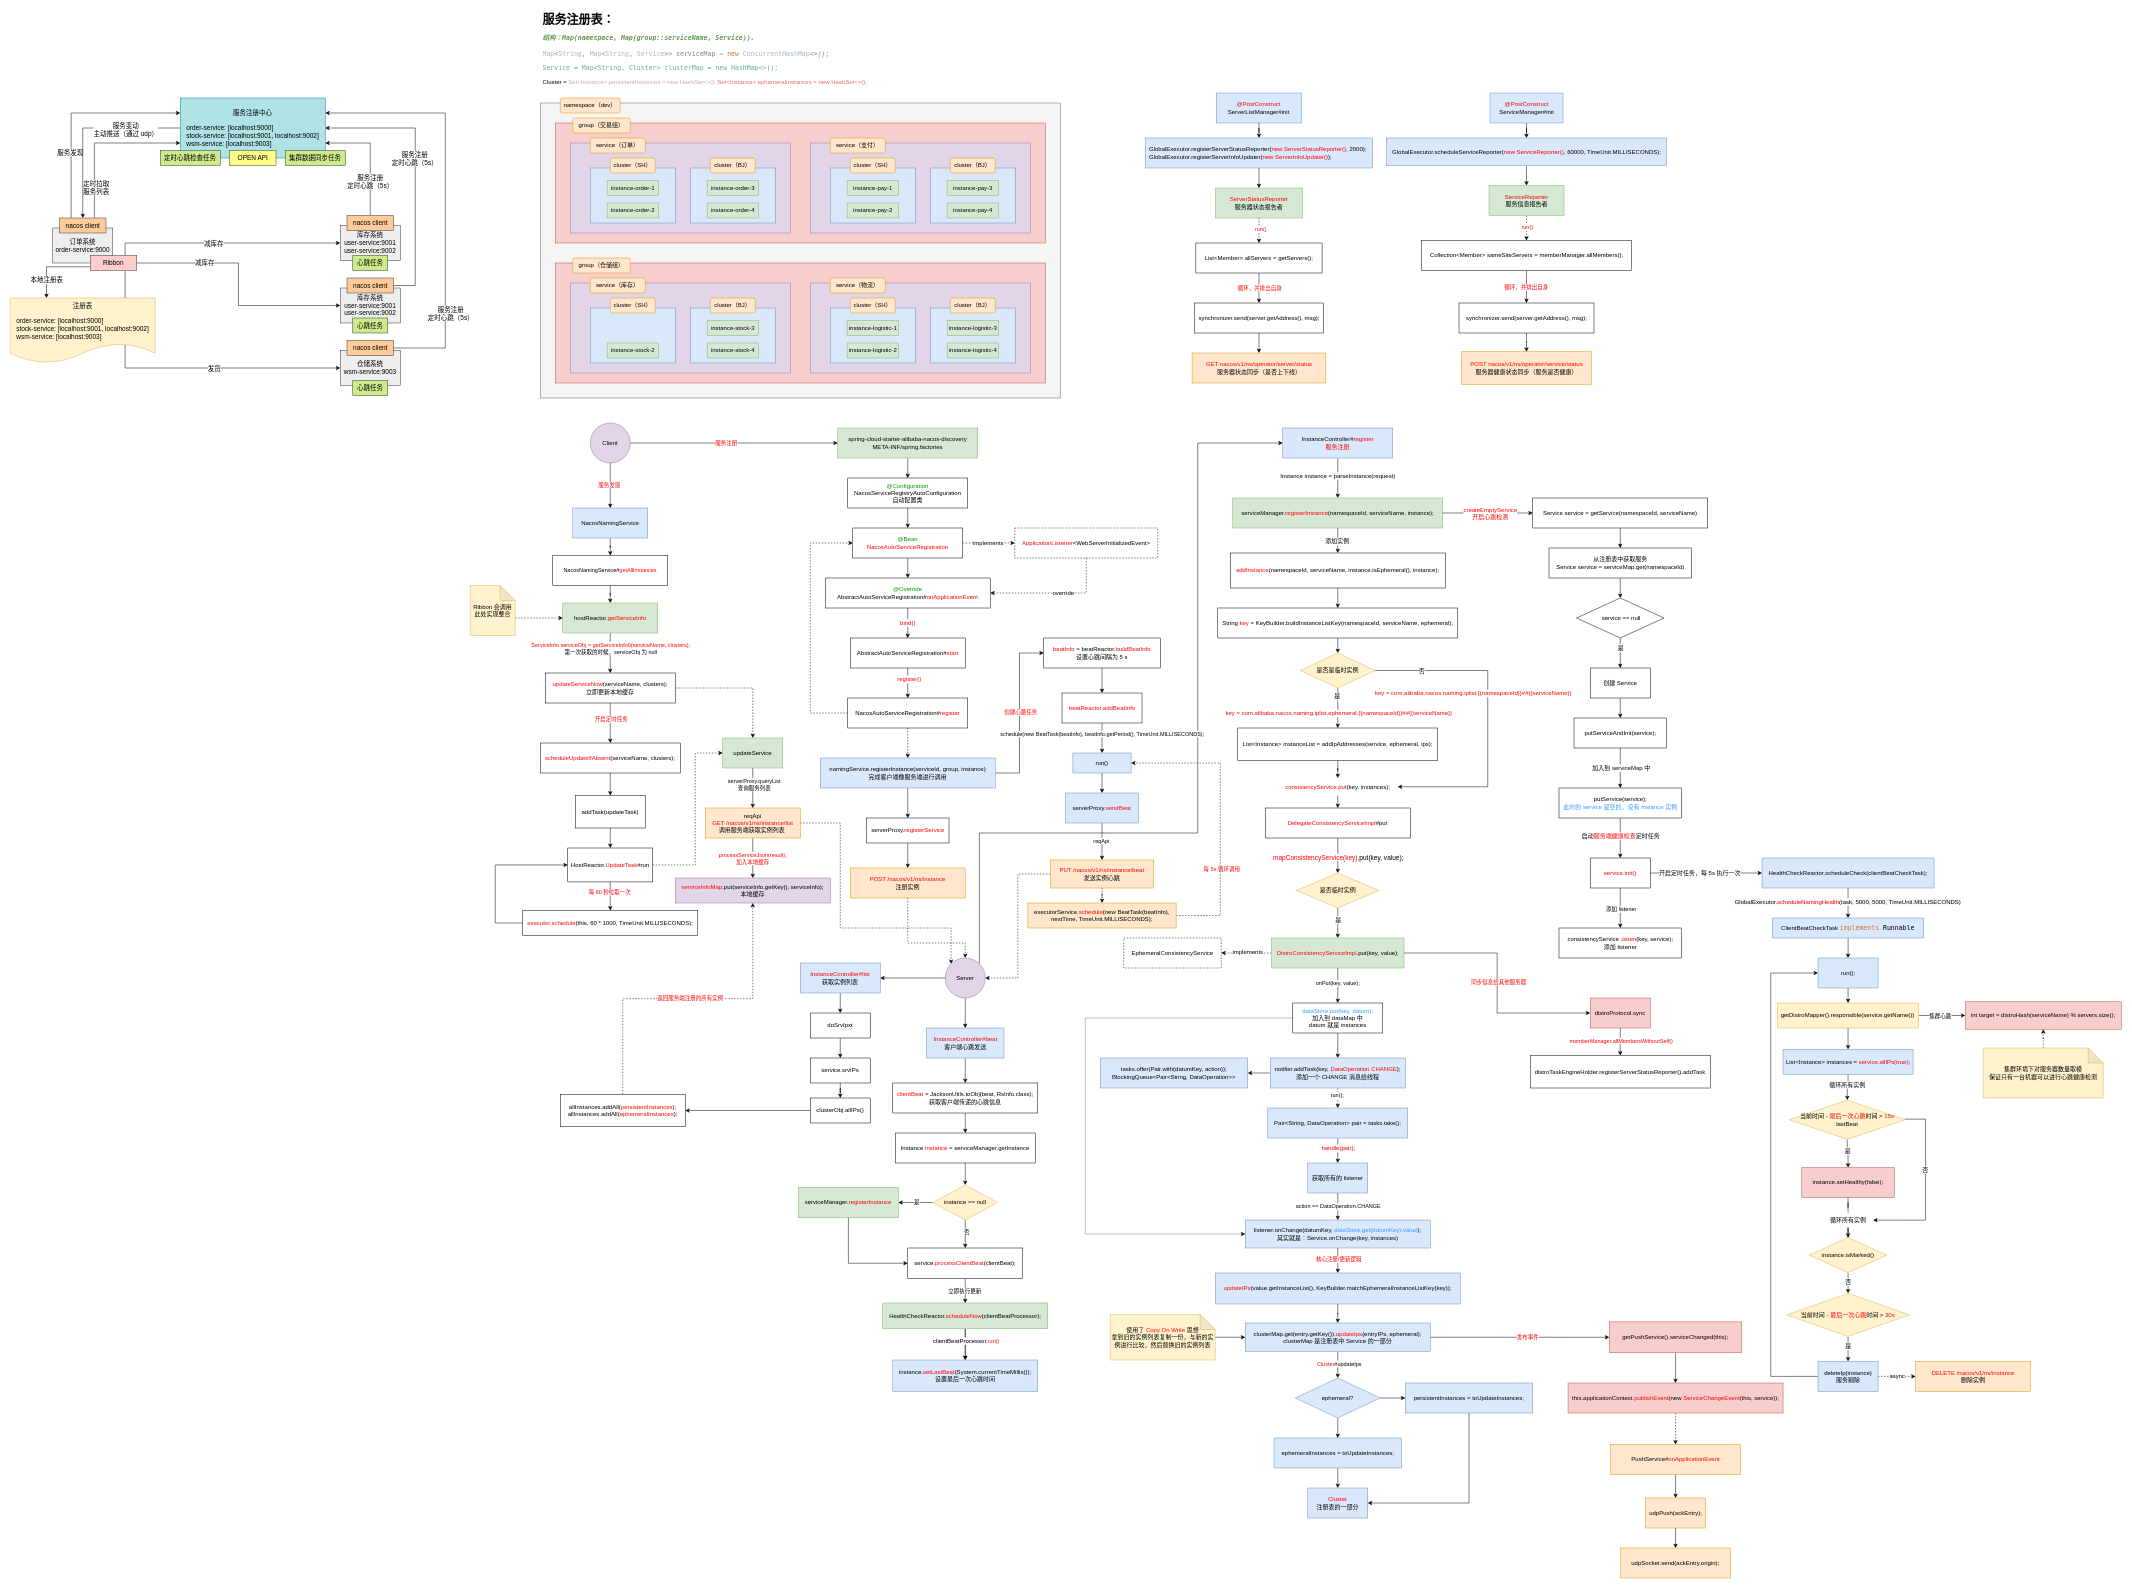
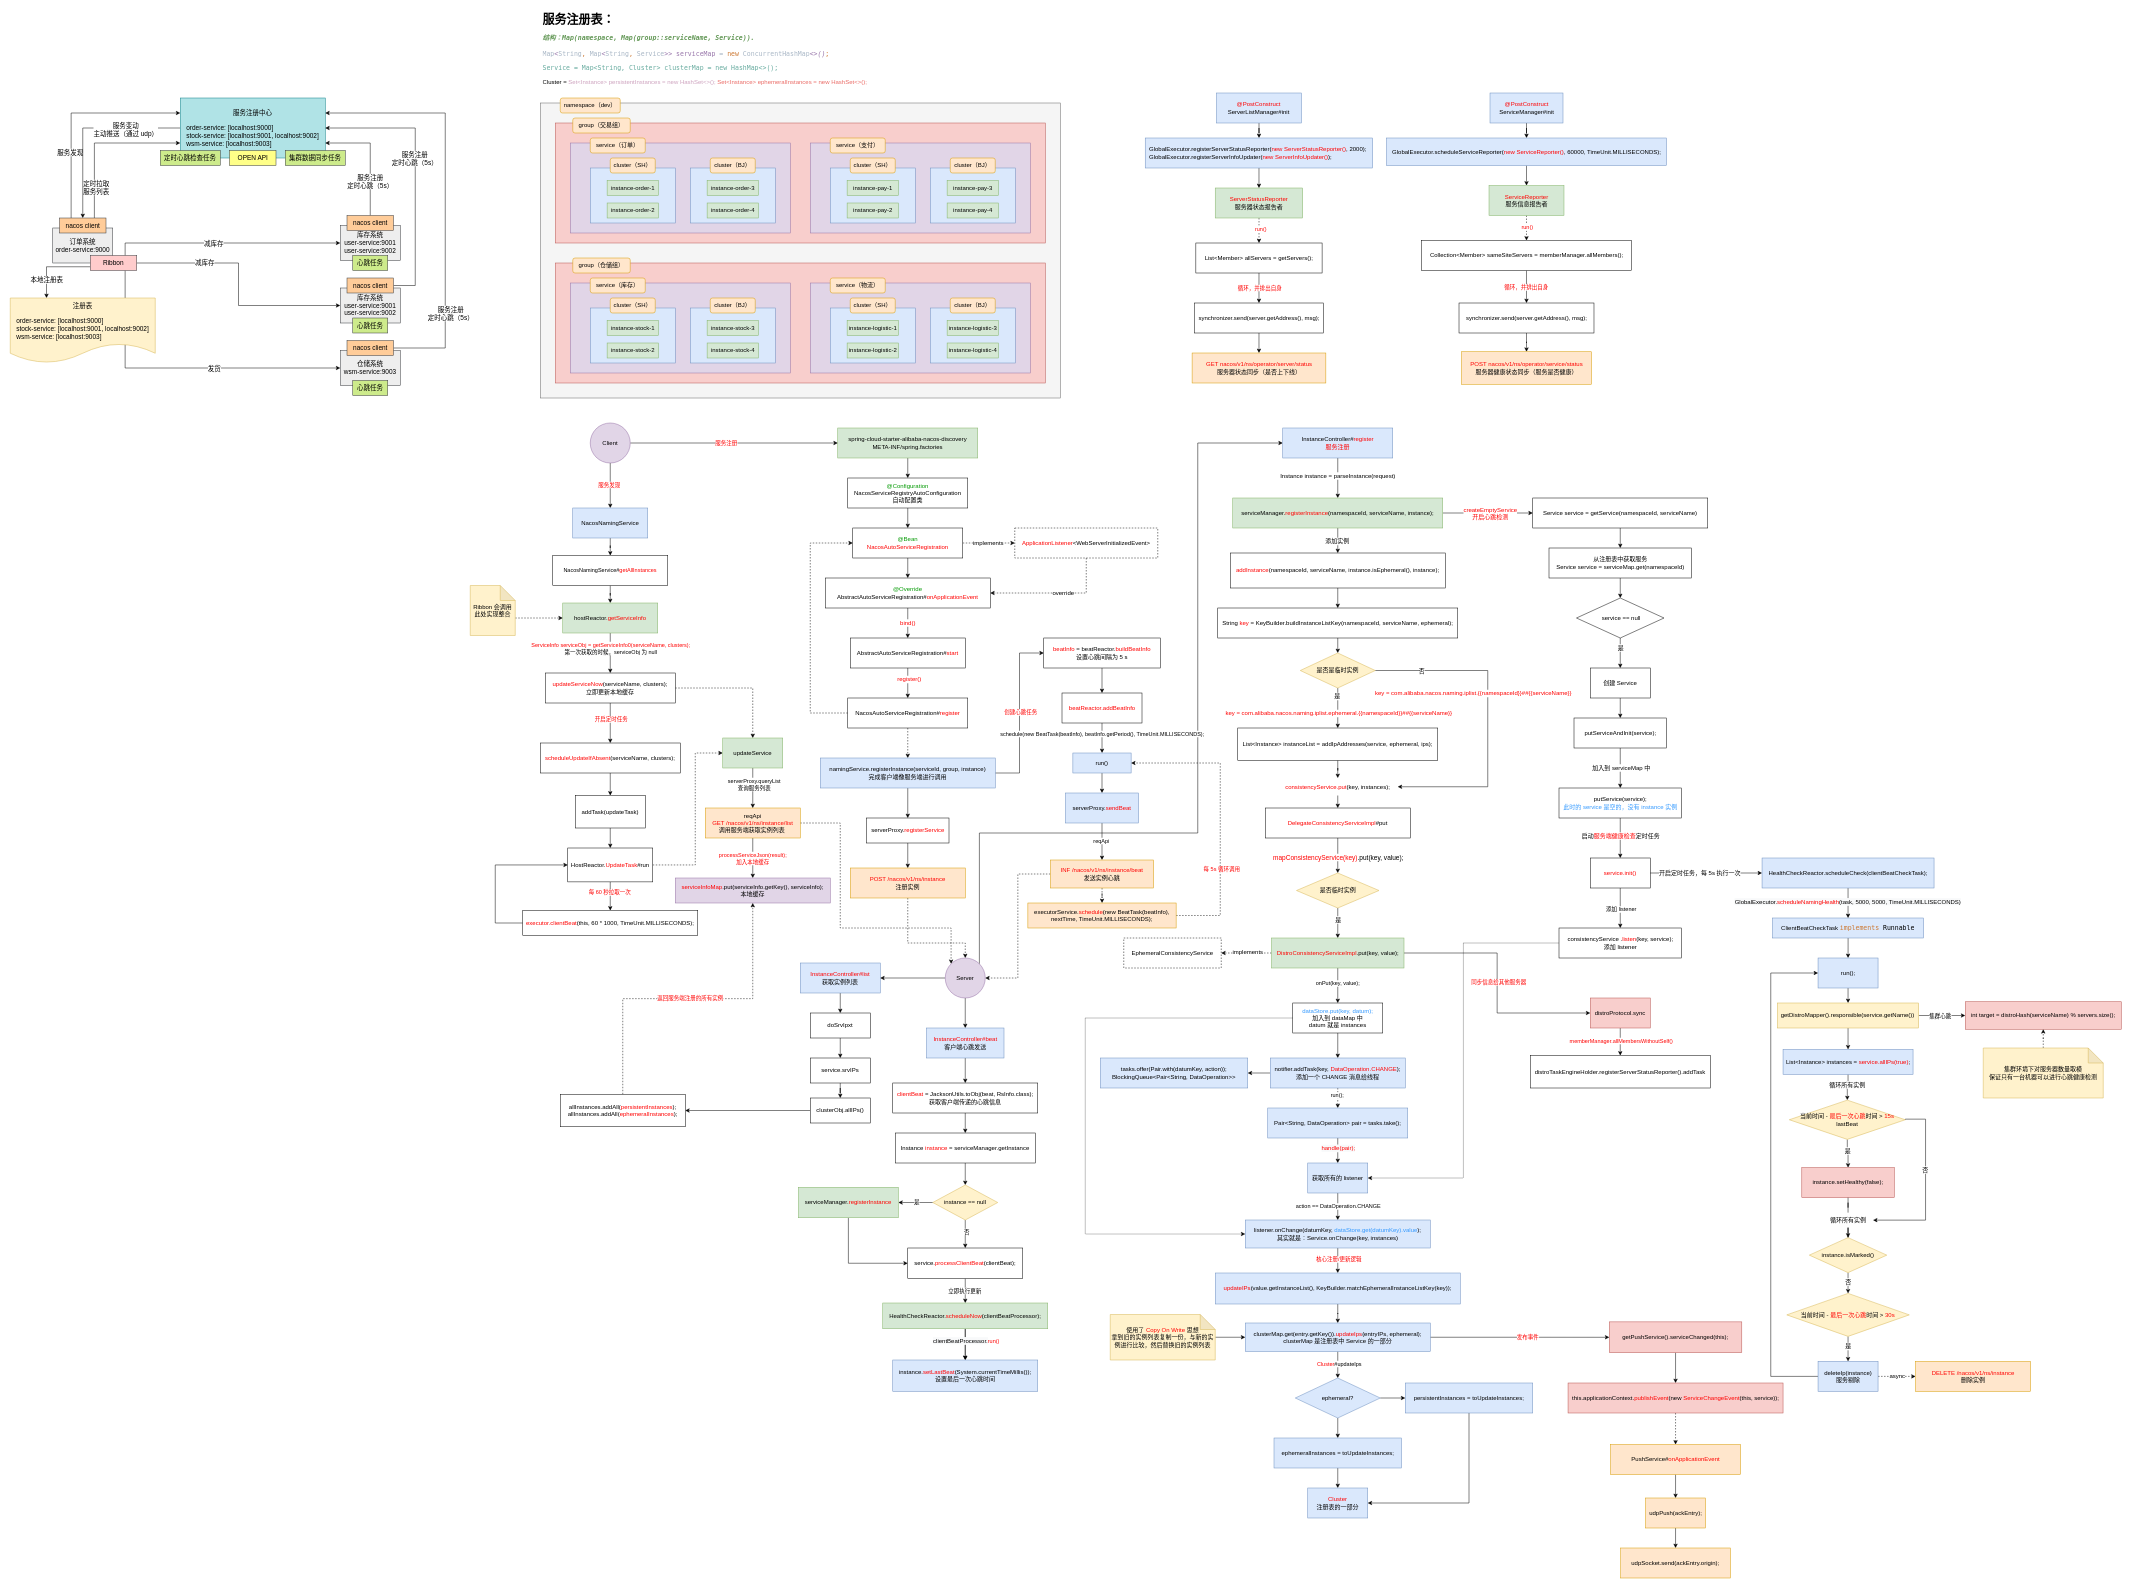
none -> (633, 328)
(1102, 874) -> (1102, 874)
(610, 923) -> (610, 923)
none -> (1372, 1178)
